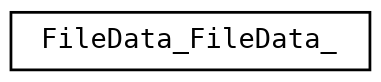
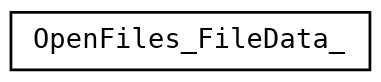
(190, 41) -> (190, 41)
